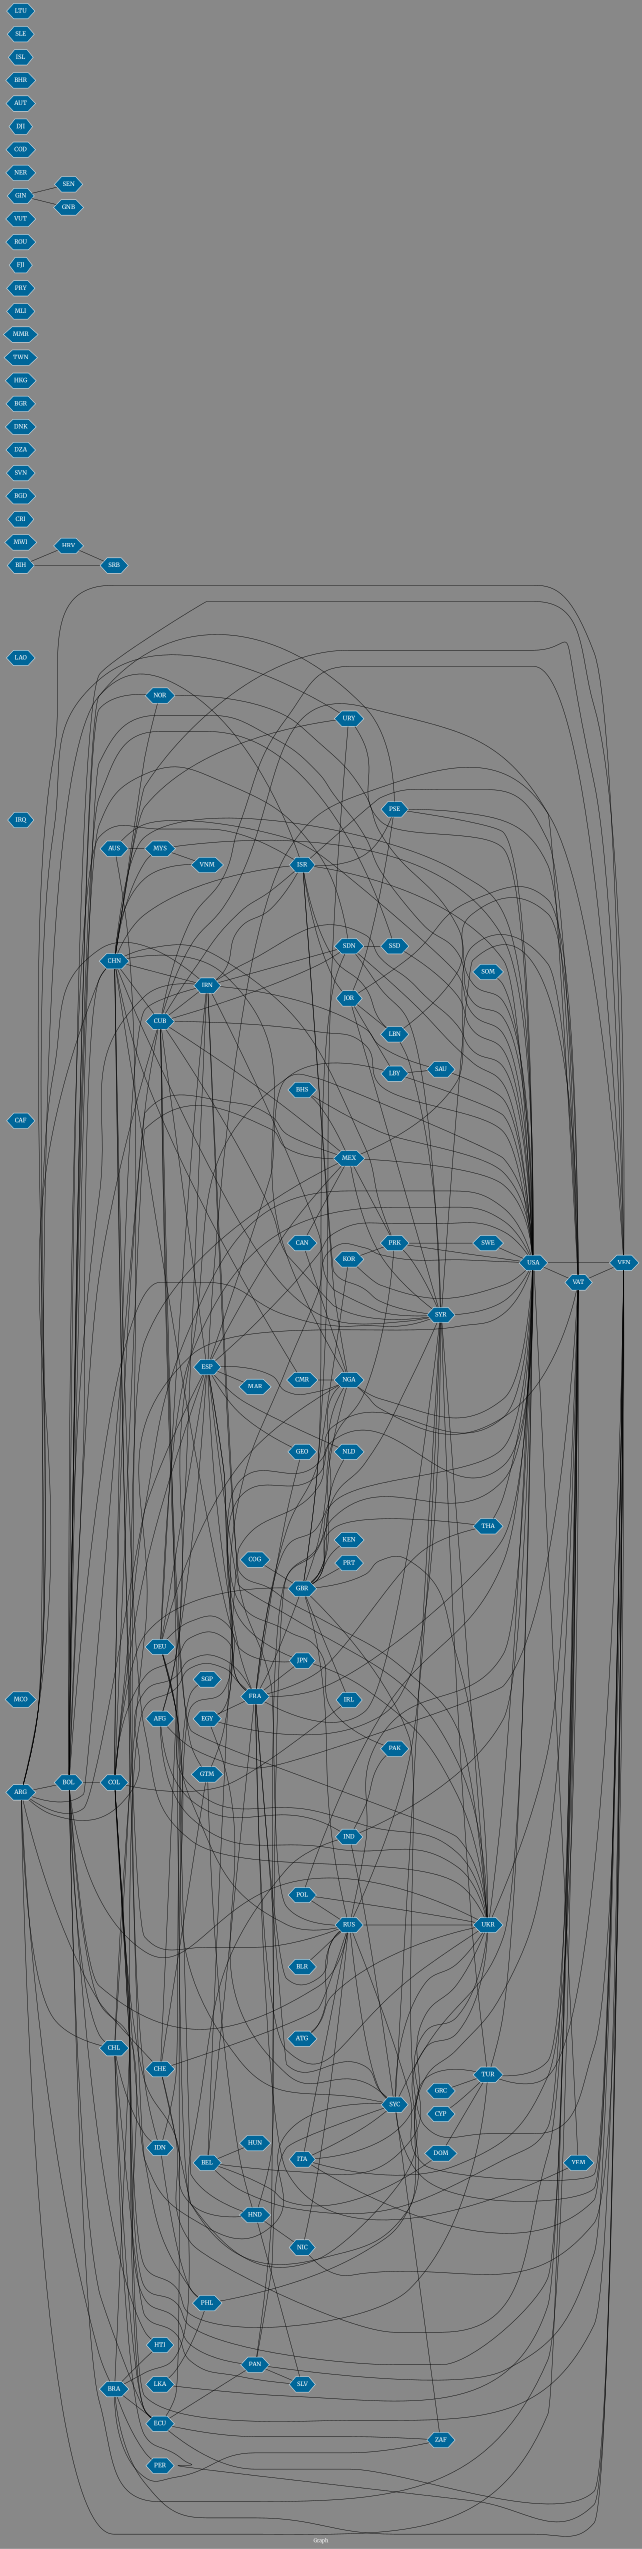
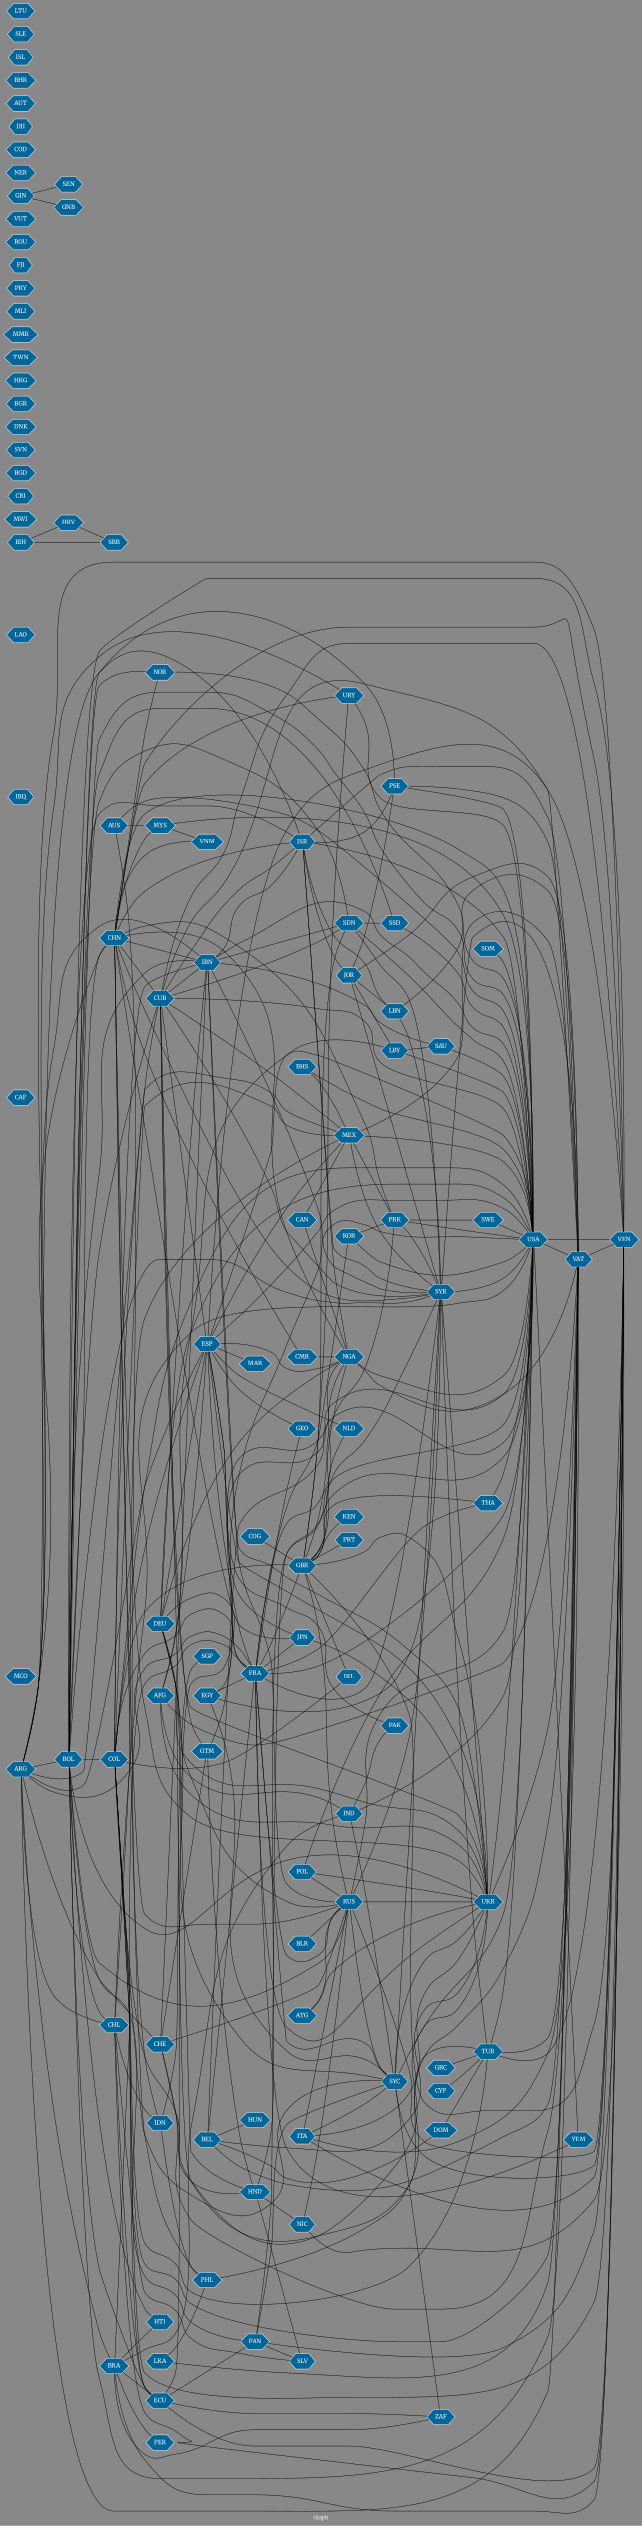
(21, 450) -> none
